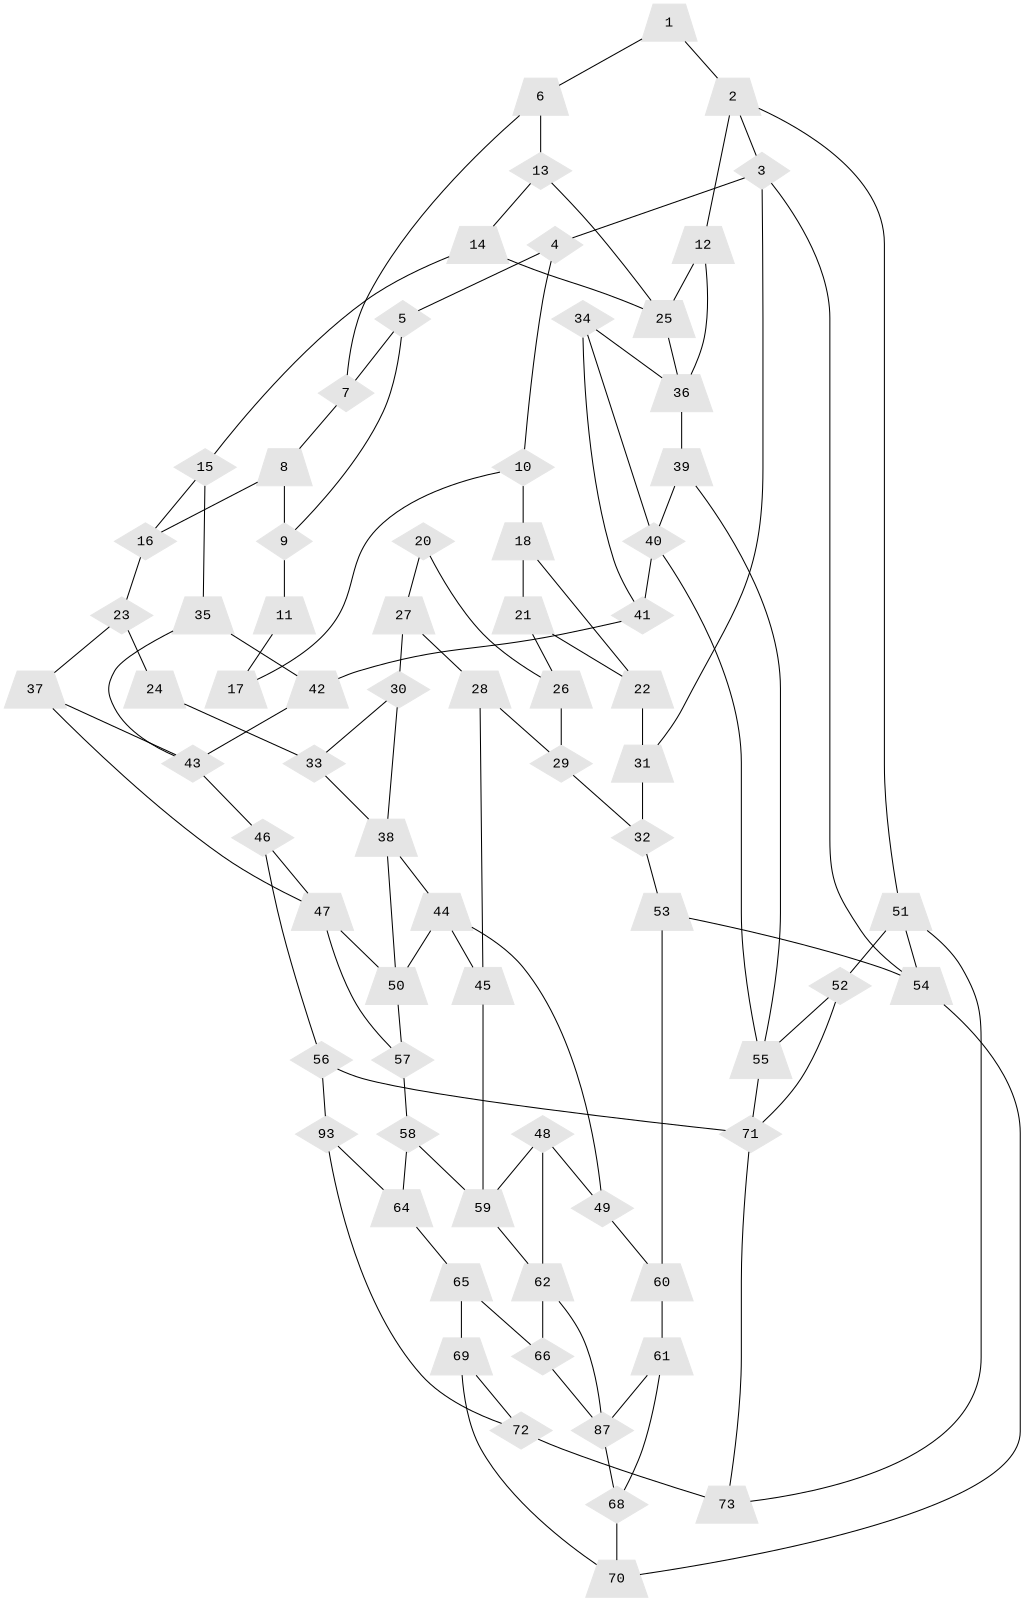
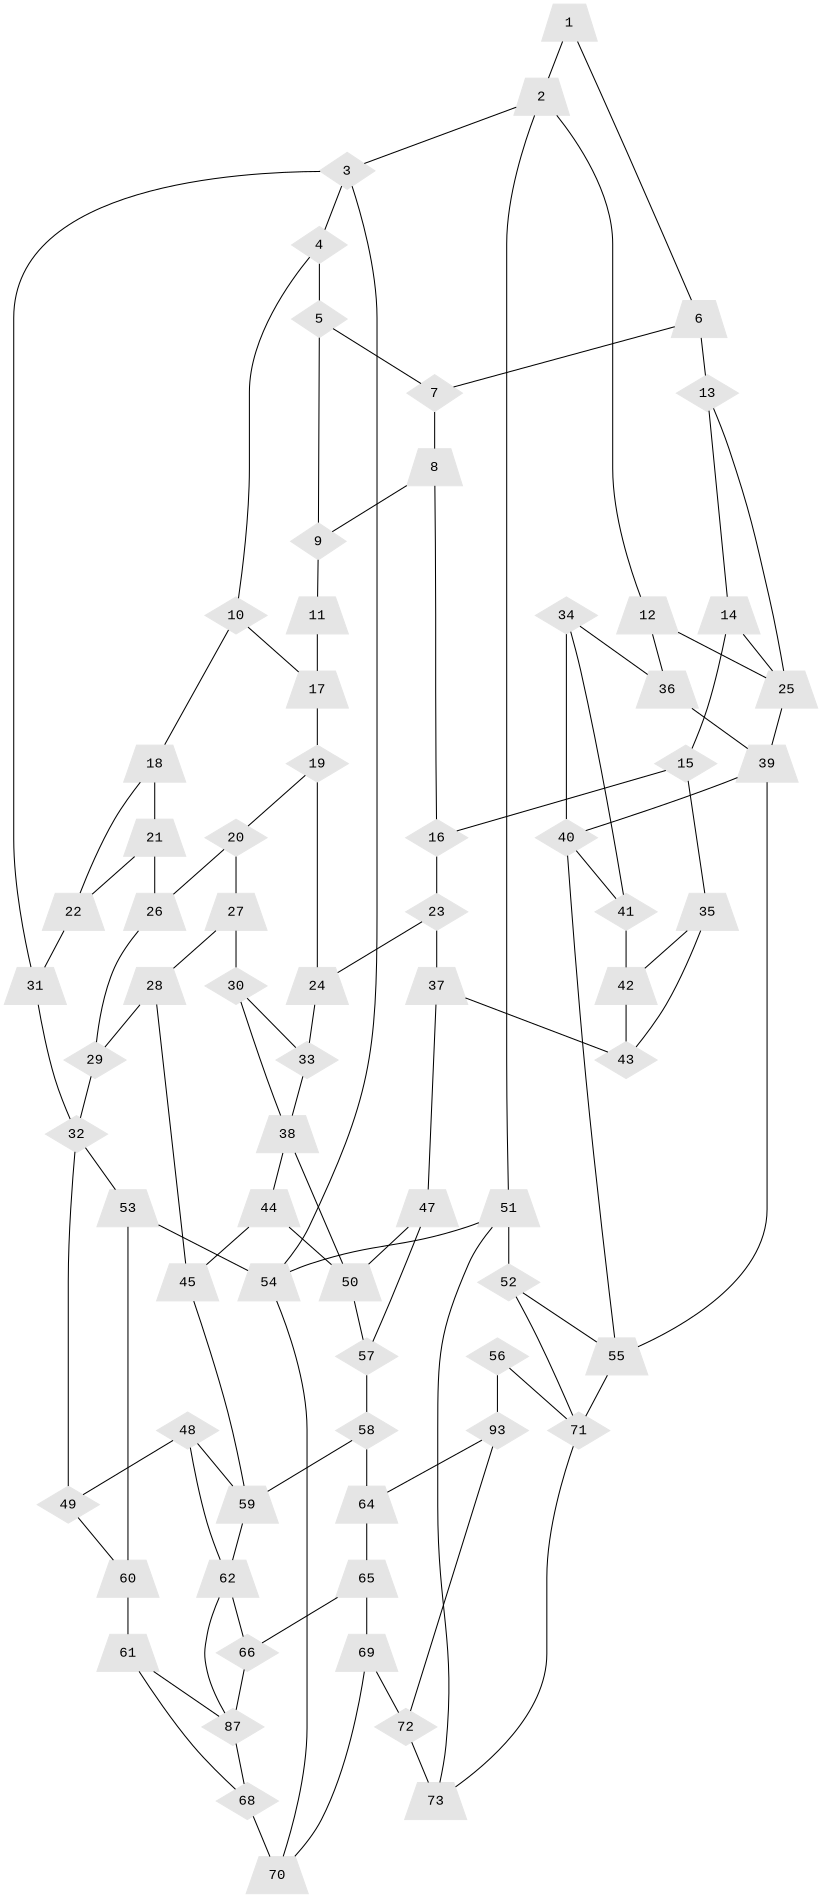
(673, 356) -> (777, 727)
none -> (317, 764)
(263, 838) -> none
(565, 1043) -> (68, 1319)
